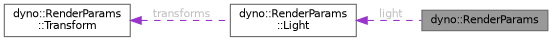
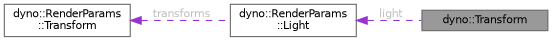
(485, 20) -> (485, 20)
